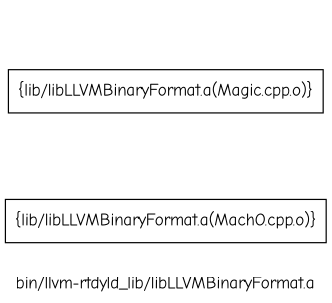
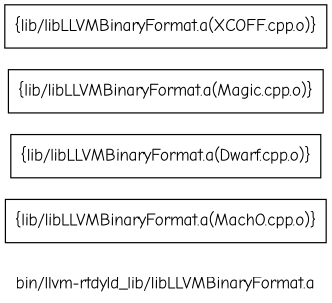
none -> (166, 26)
none -> (166, 156)
